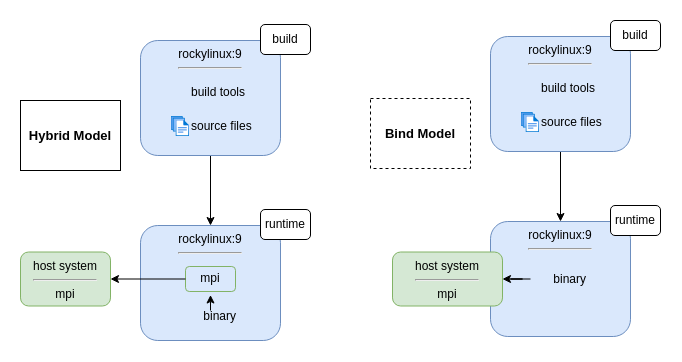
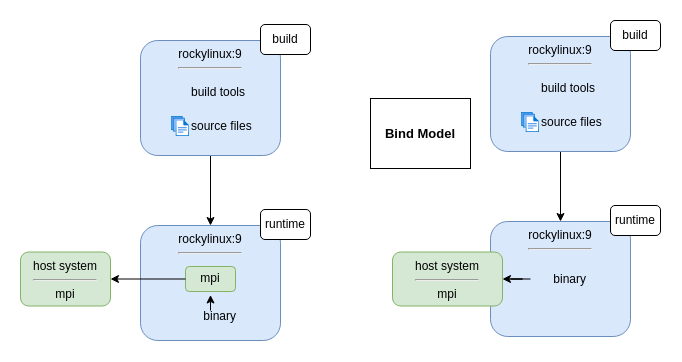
(421, 134) -> (421, 134)
(71, 136) -> none
(211, 279) -> (211, 279)
